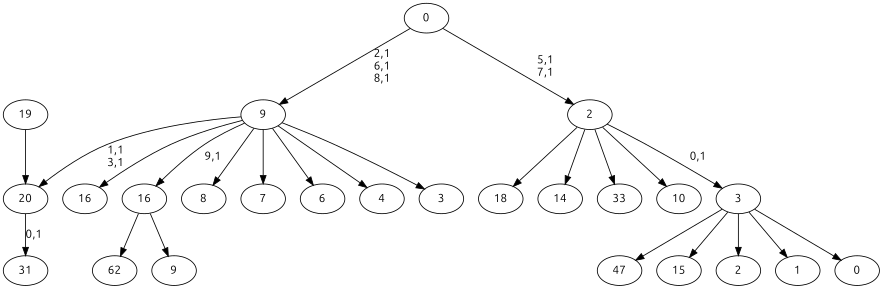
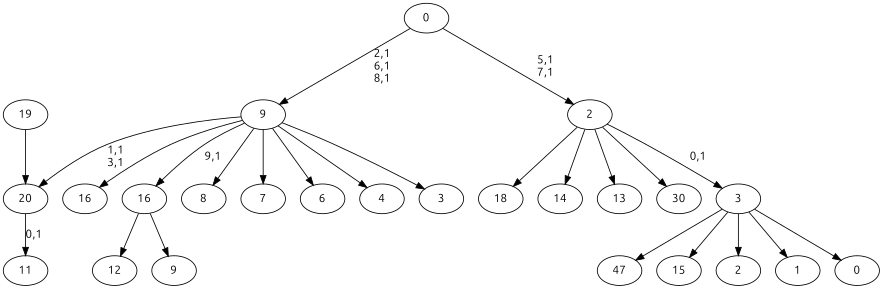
(620, 199) -> (620, 199)
(679, 199) -> (679, 199)
(26, 271) -> (26, 271)
(115, 271) -> (115, 271)
